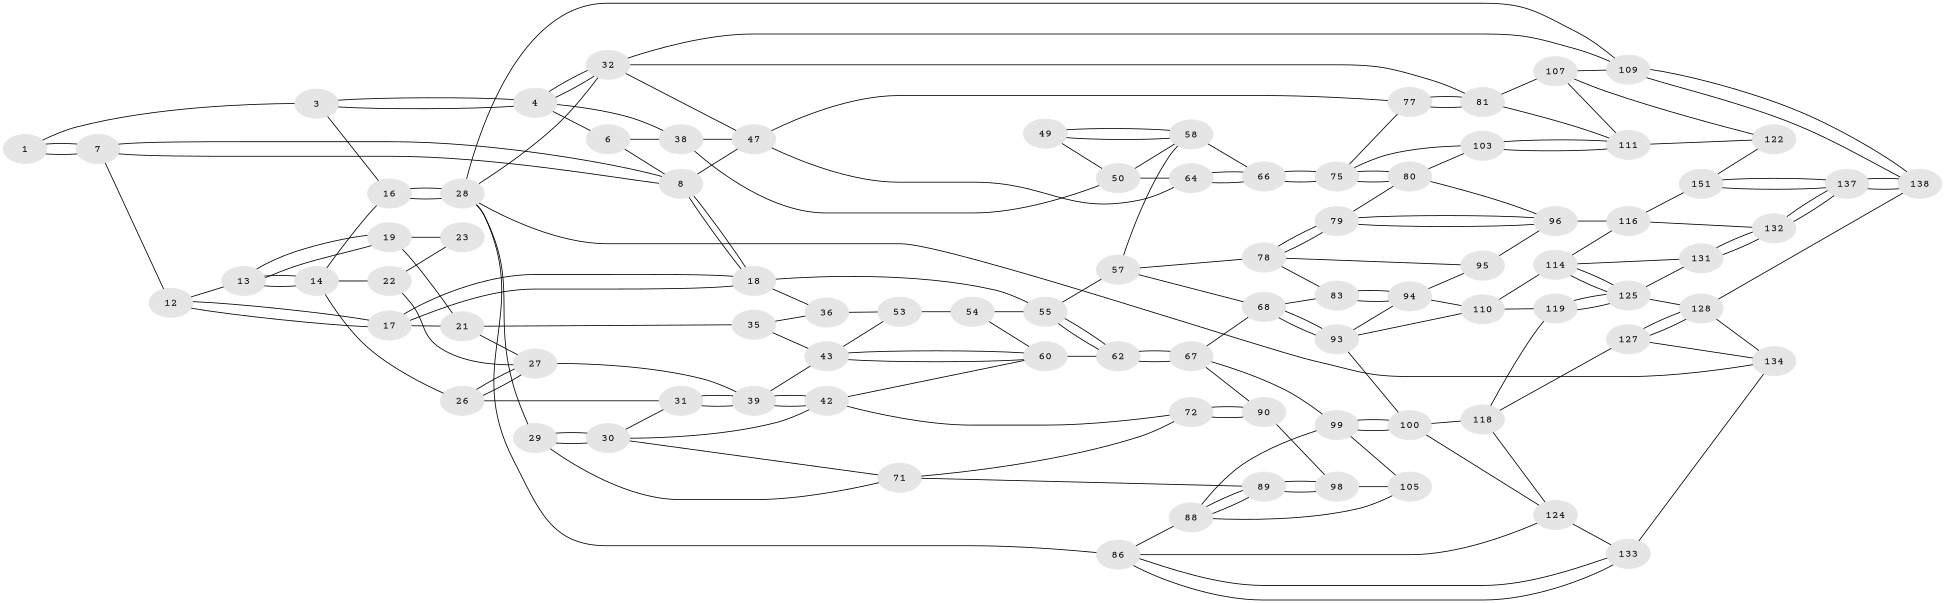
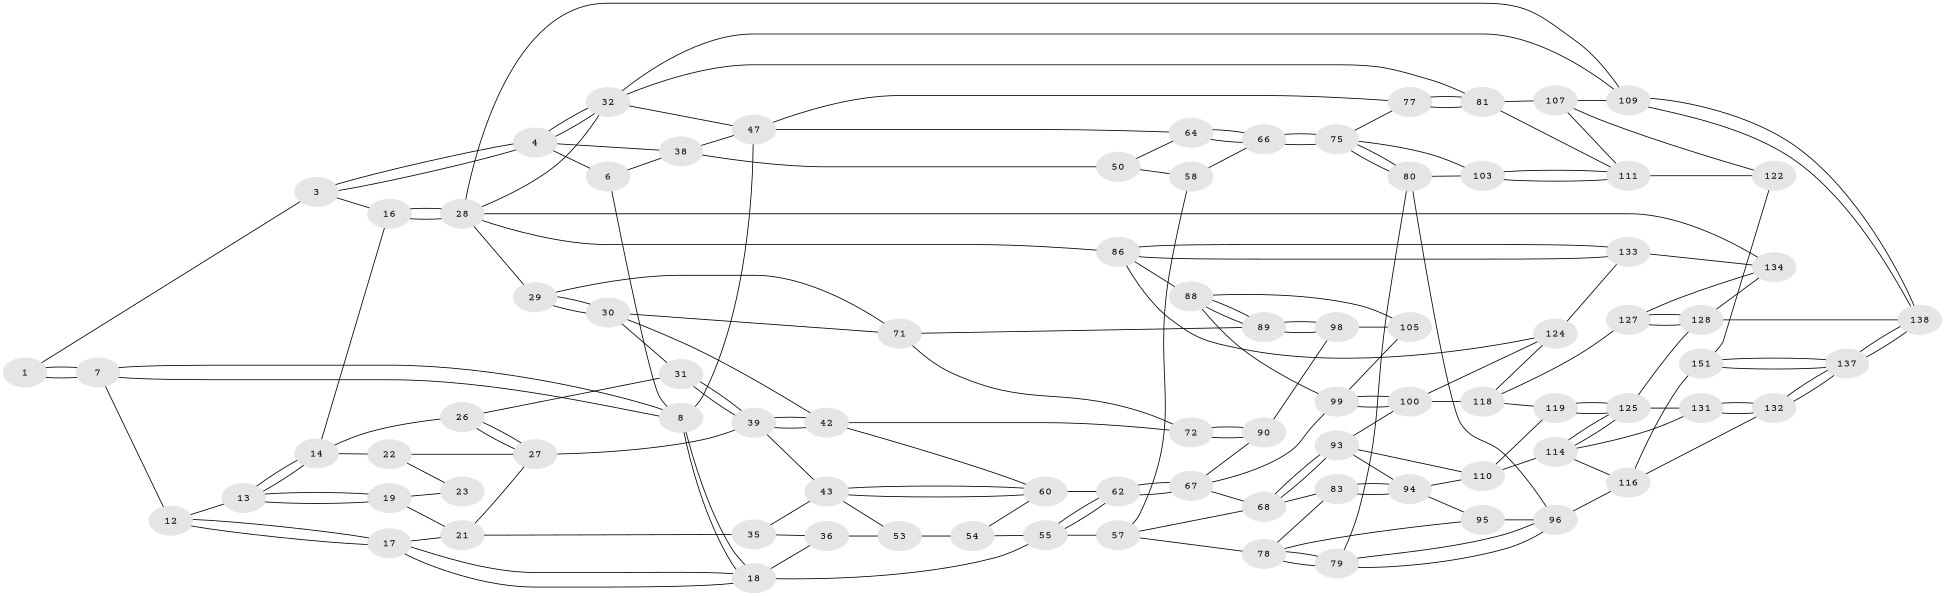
(1045, 134) -> none
